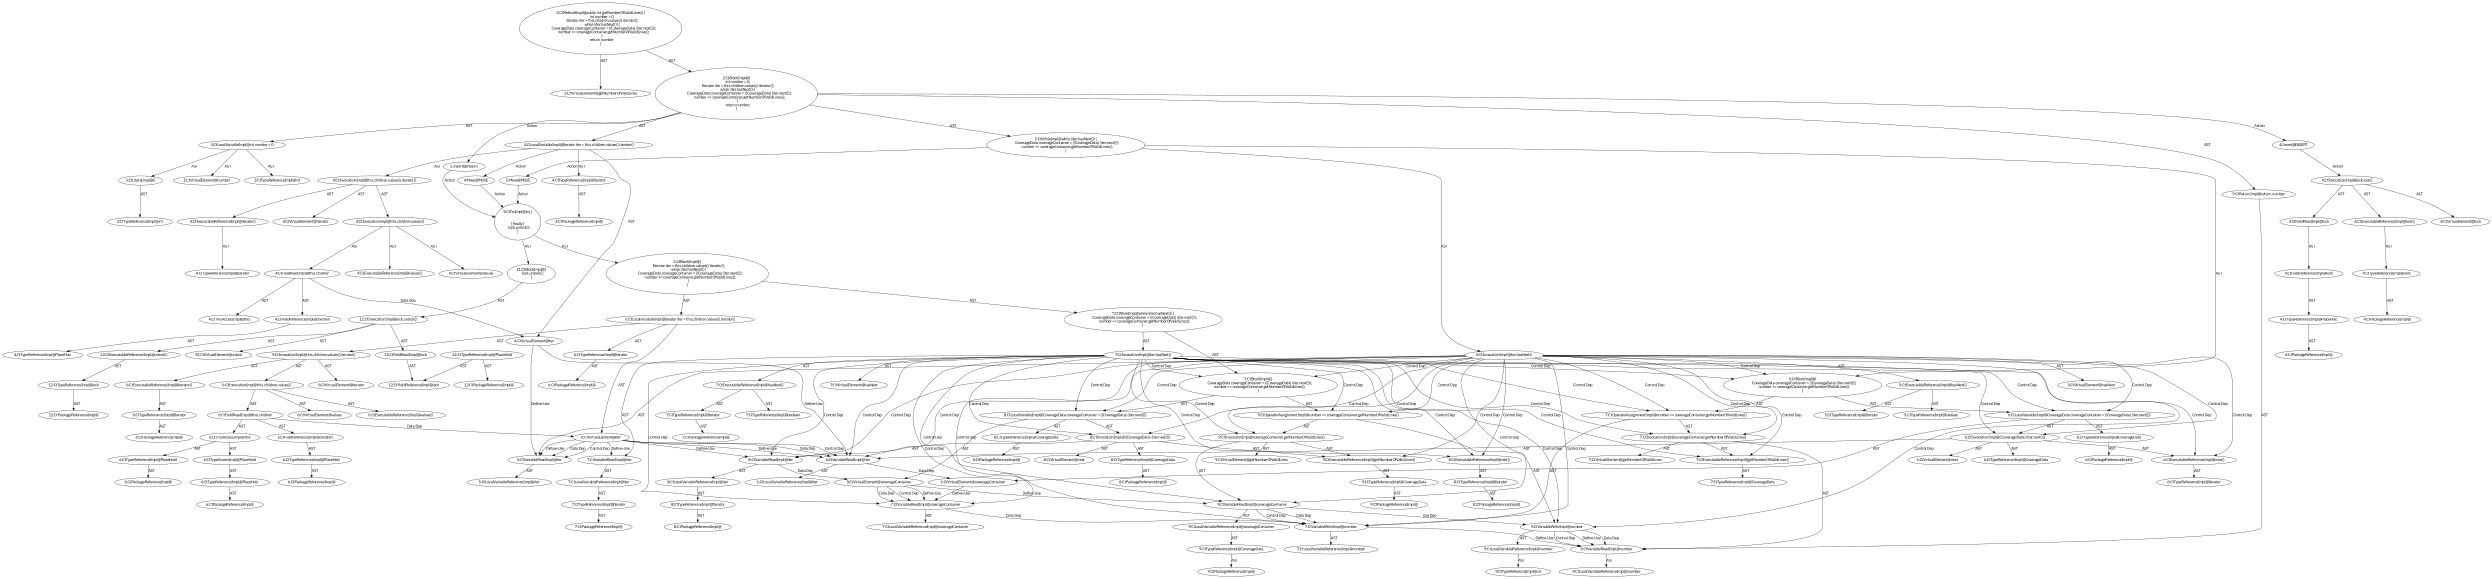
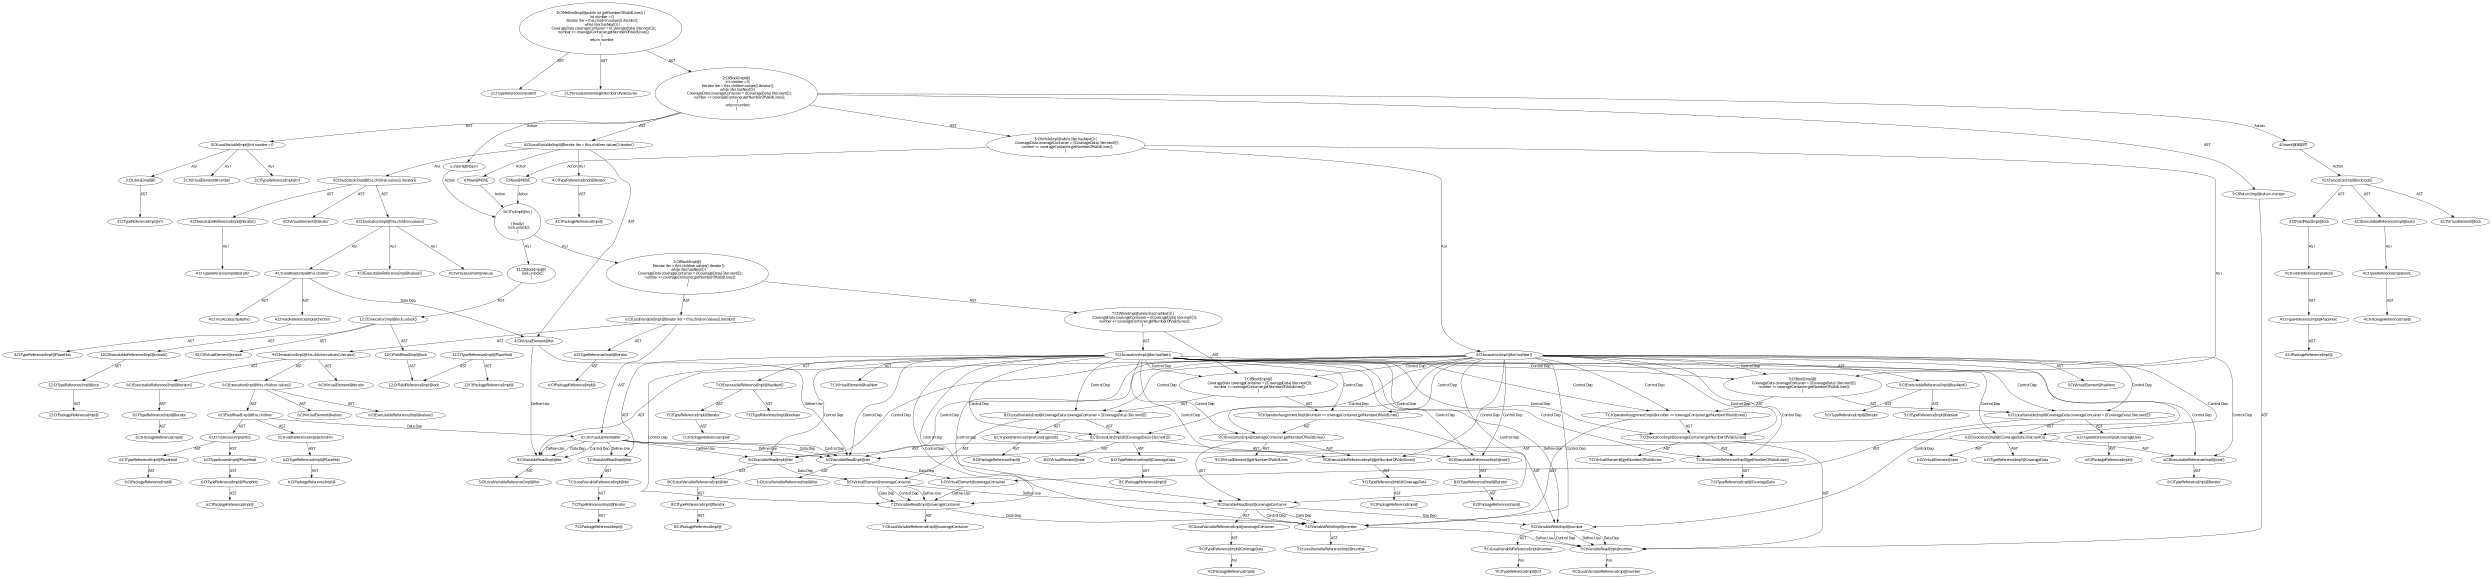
none -> (514, 94)
(1553, 449) -> (1553, 449)
